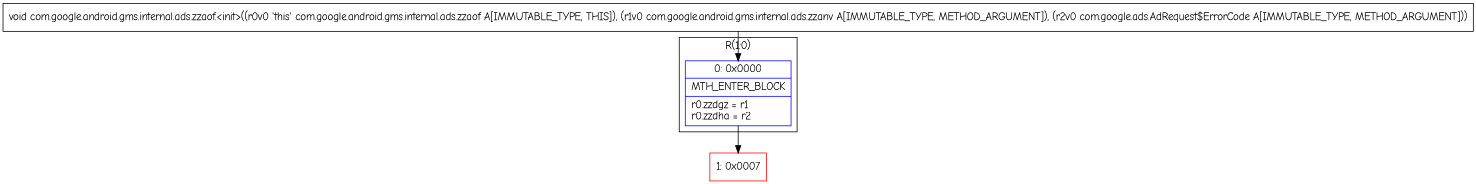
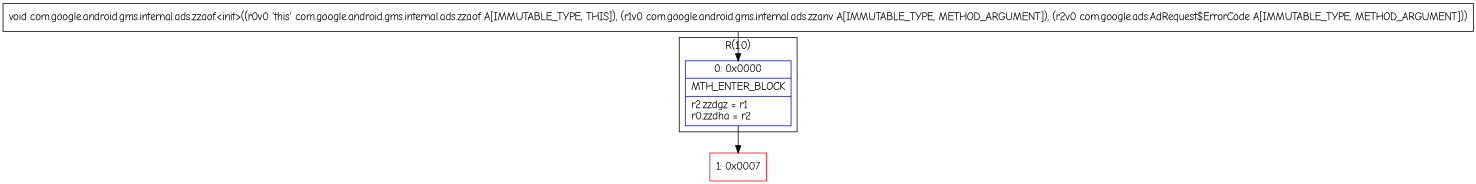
(720, 105) -> (720, 105)
